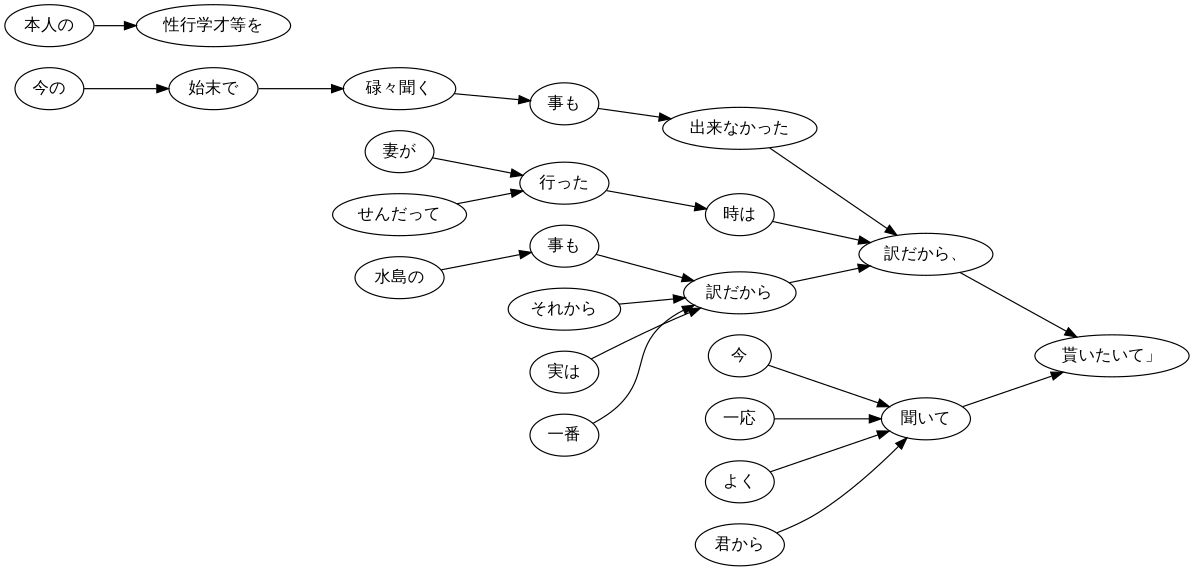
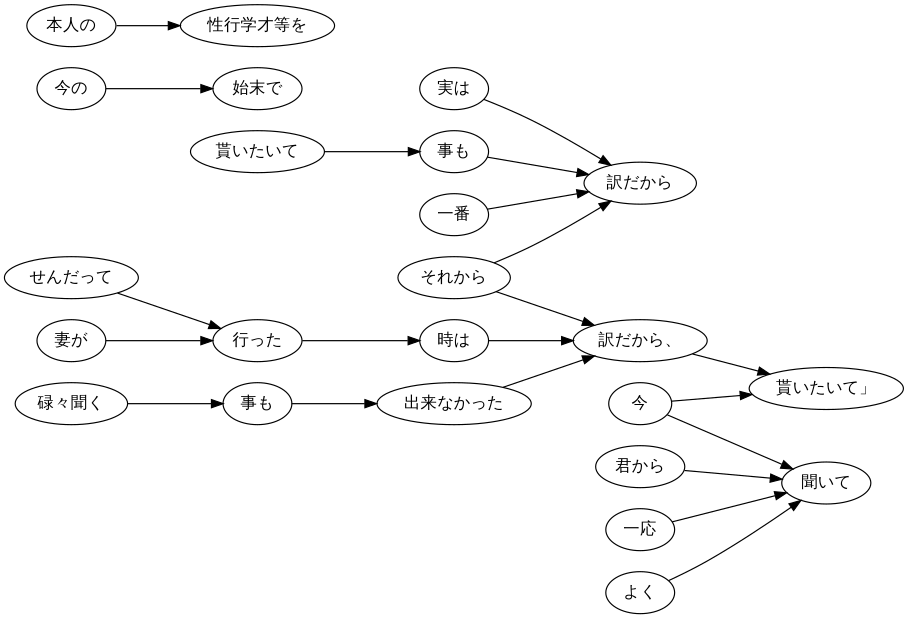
(295, 89) -> none
(824, 275) -> (540, 307)
(400, 278) -> (257, 152)
(1007, 391) -> (706, 398)
